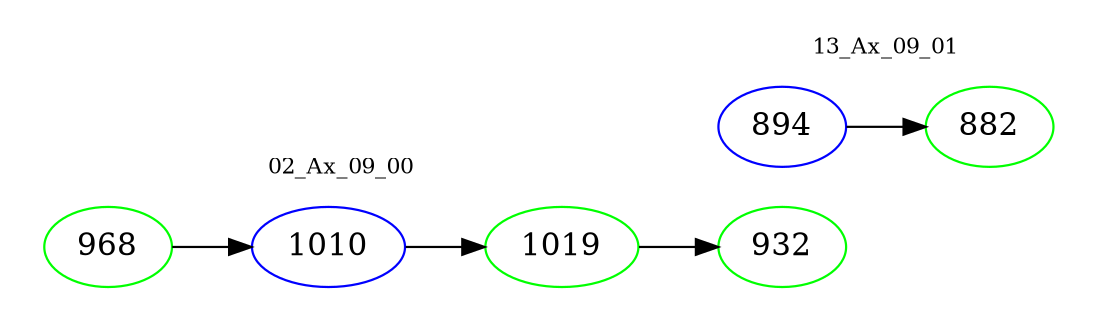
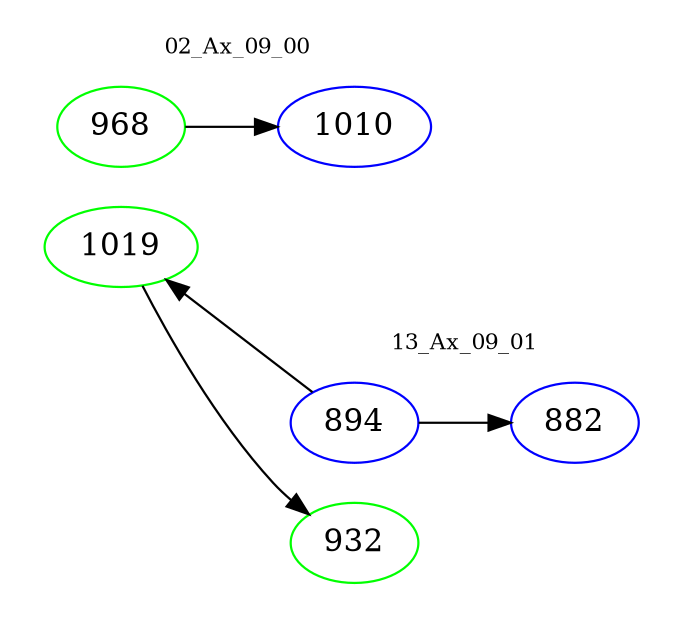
(990, 127) -> (575, 423)
(434, 247) -> (248, 343)
